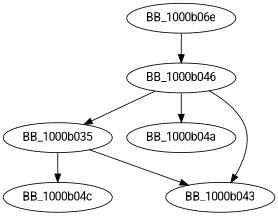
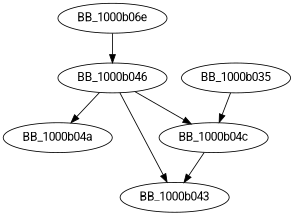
(123, 106) -> (159, 106)
(135, 166) -> (196, 164)
